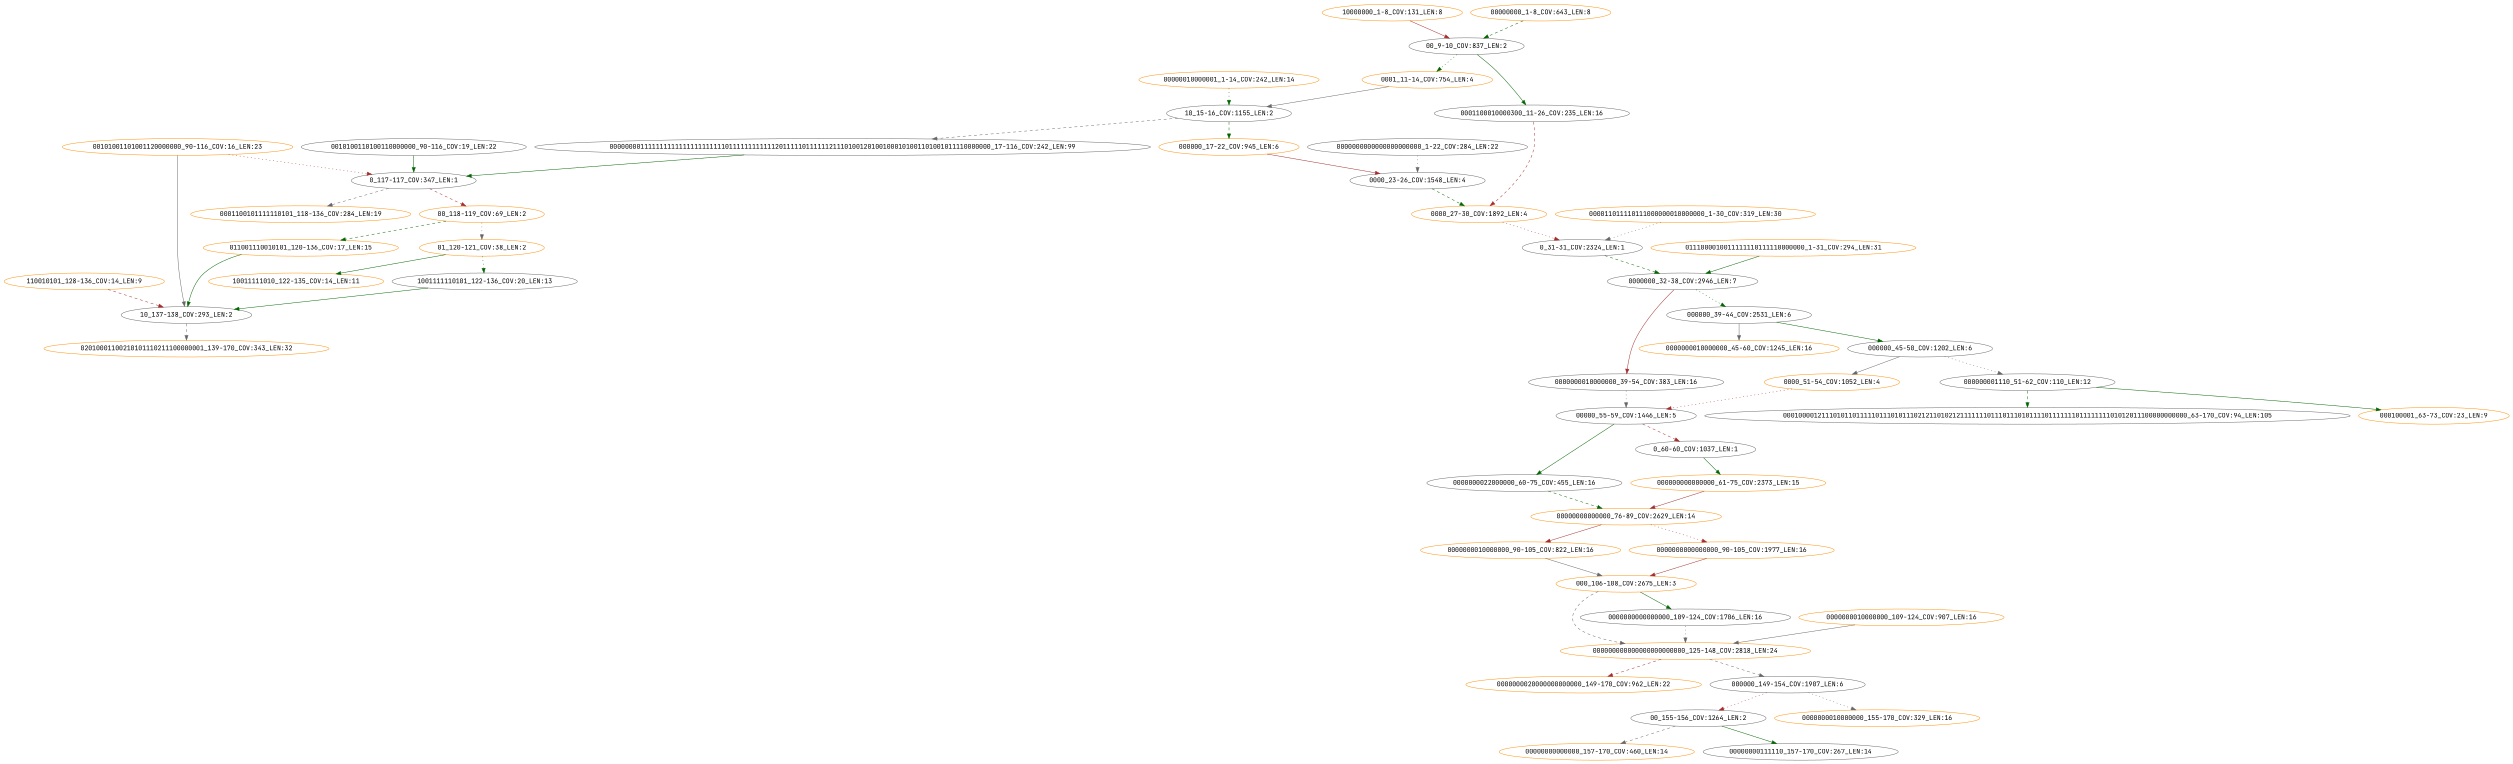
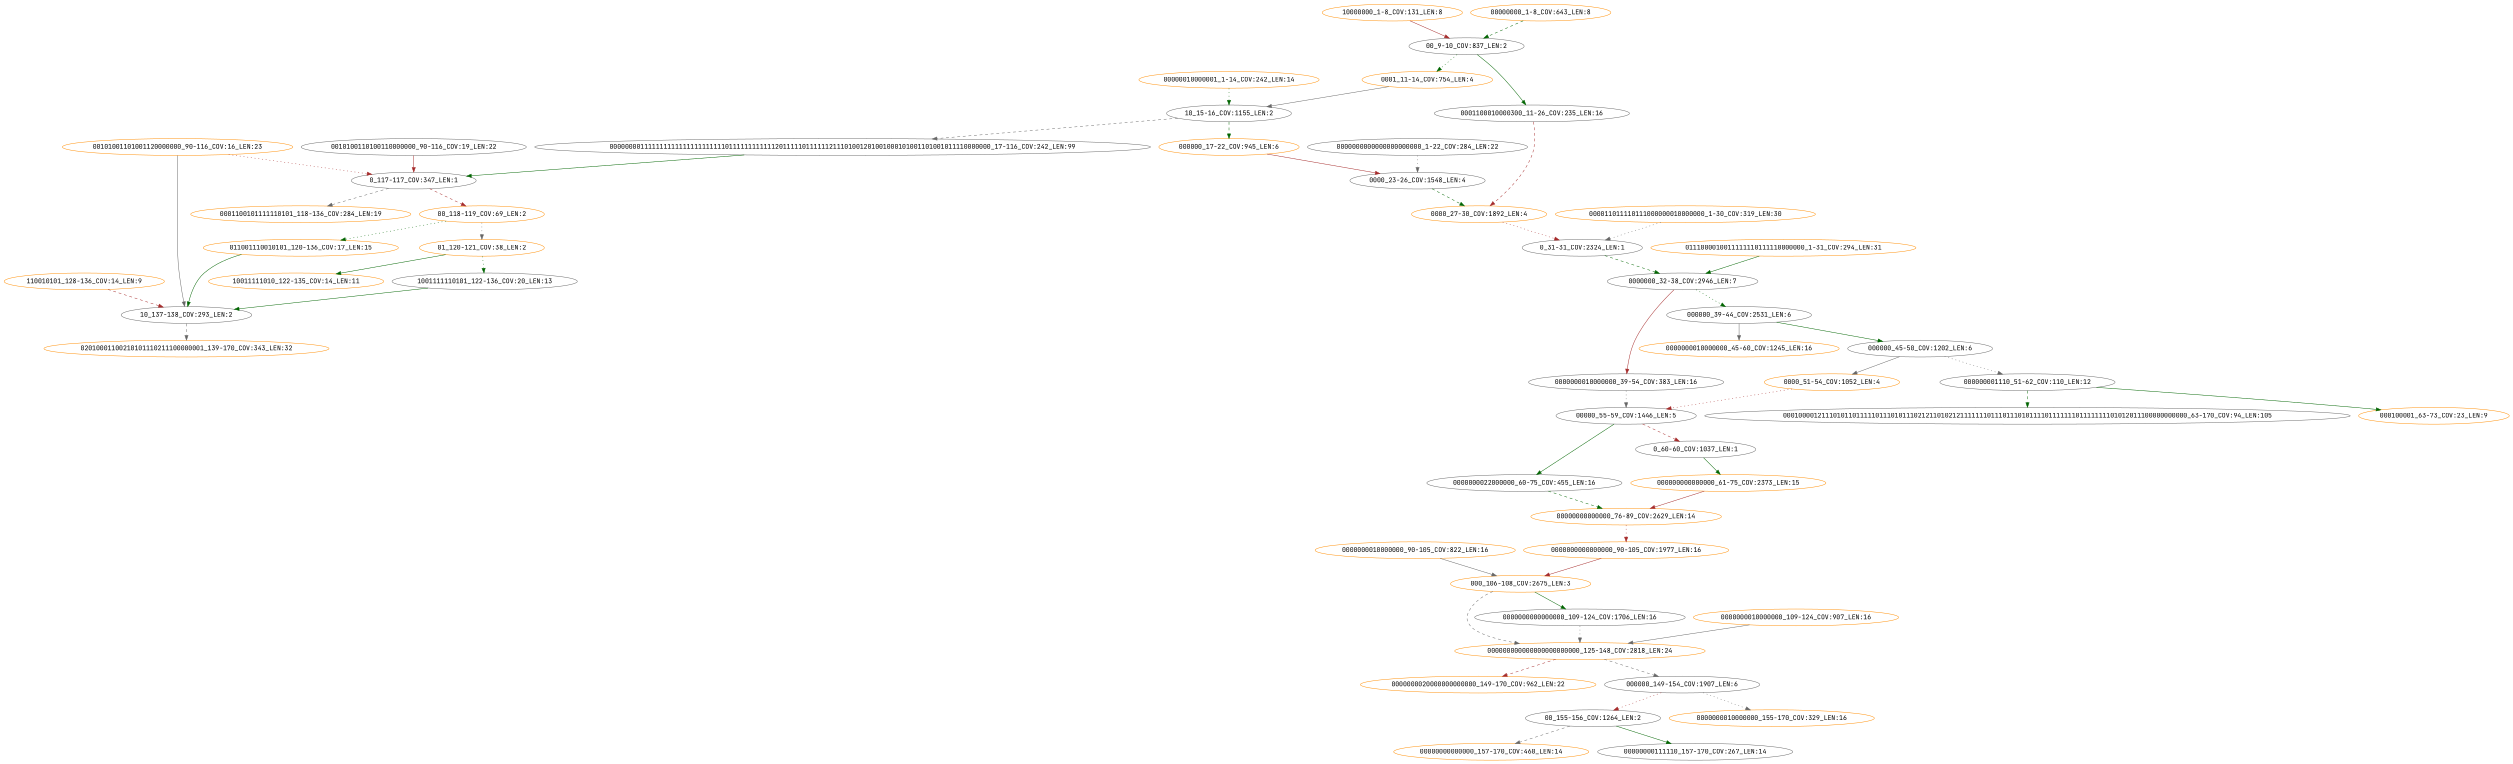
(414, 162) -> (414, 162)
(396, 230) -> (396, 230)
(1576, 533) -> none
